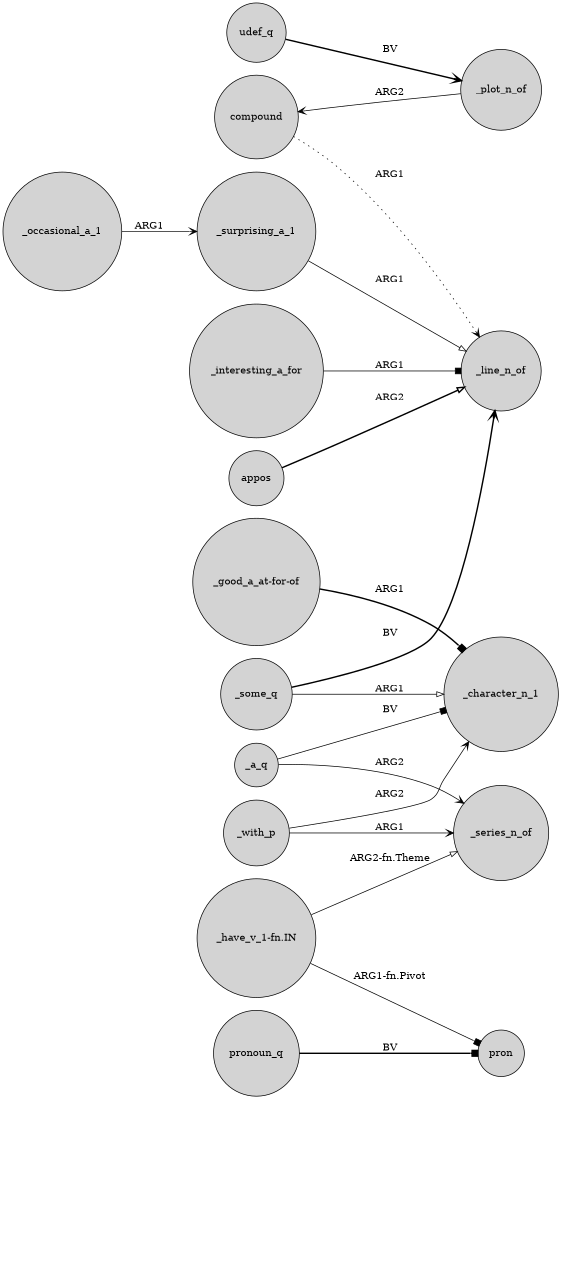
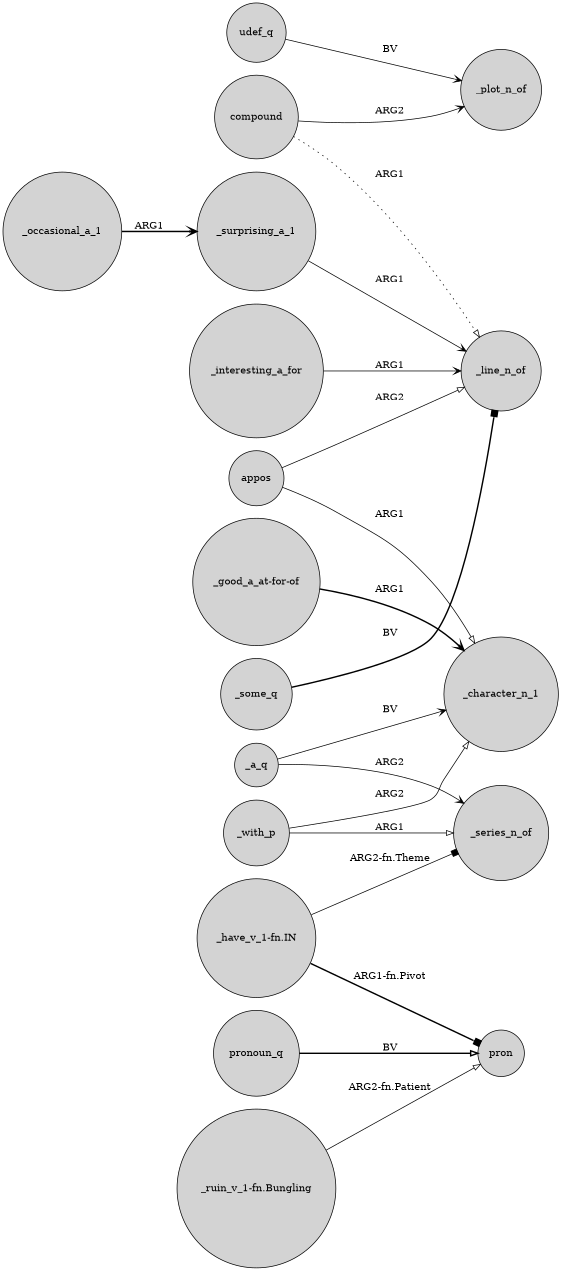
(370, 59) -> (370, 59)
(383, 102) -> (379, 122)
(395, 224) -> (395, 224)
(156, 231) -> (156, 231)
(384, 304) -> (384, 304)
(389, 371) -> (389, 371)
(370, 429) -> (370, 429)
(451, 603) -> (447, 611)
(393, 608) -> (393, 608)
(364, 694) -> (391, 545)
(358, 736) -> (358, 736)
(391, 810) -> (391, 810)
(368, 833) -> (368, 833)
(381, 885) -> (381, 885)
(392, 1002) -> (392, 1002)
(385, 1053) -> (385, 1053)
none -> (256, 1188)
